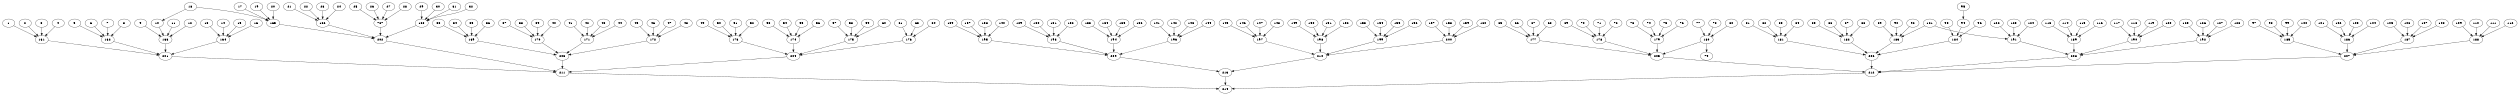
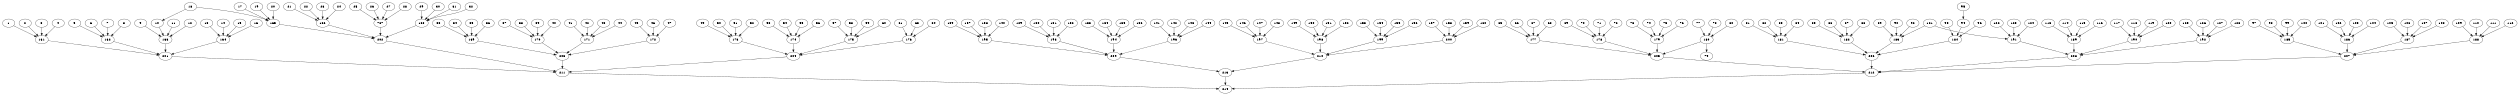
(686, 23) -> none
